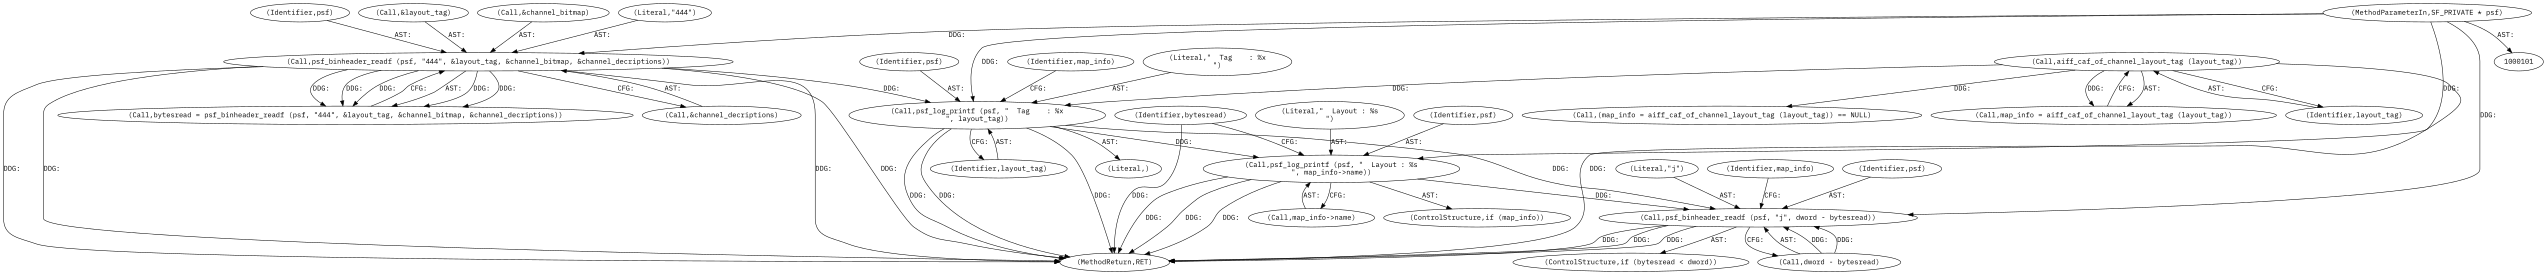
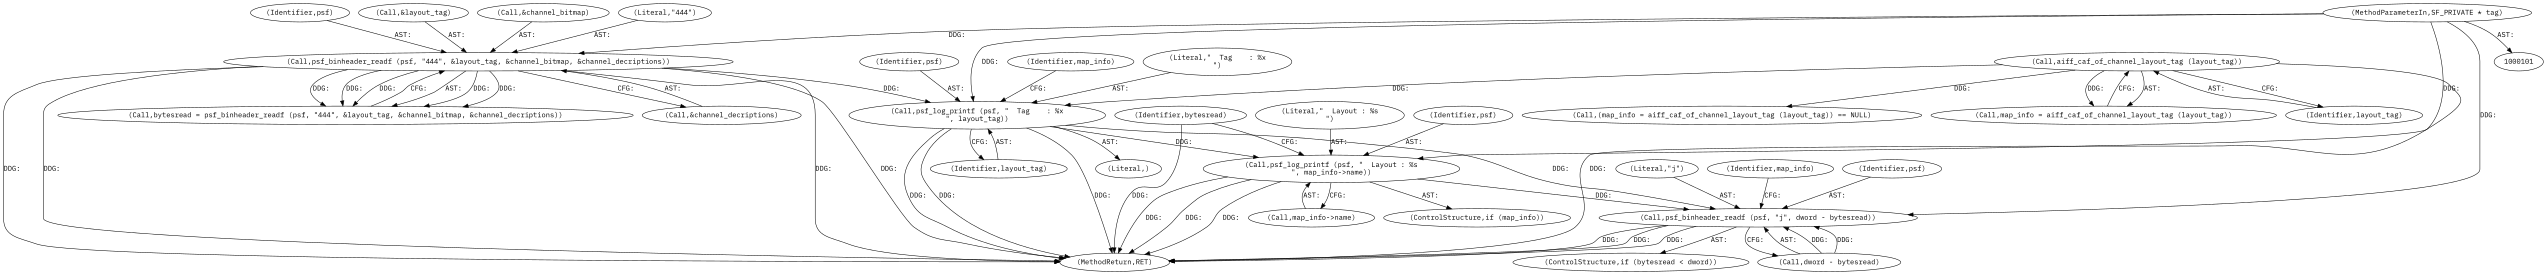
(2427, 13) -> (2427, 13)
